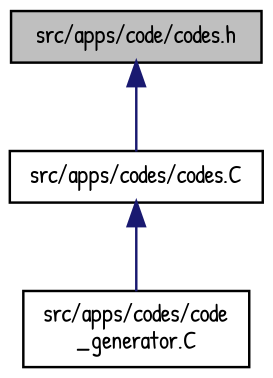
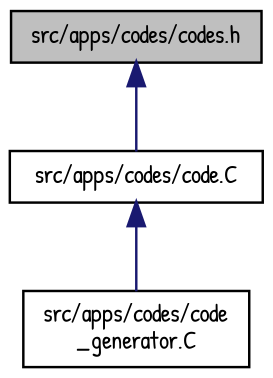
(136, 37) -> (136, 37)
(136, 177) -> (136, 177)
